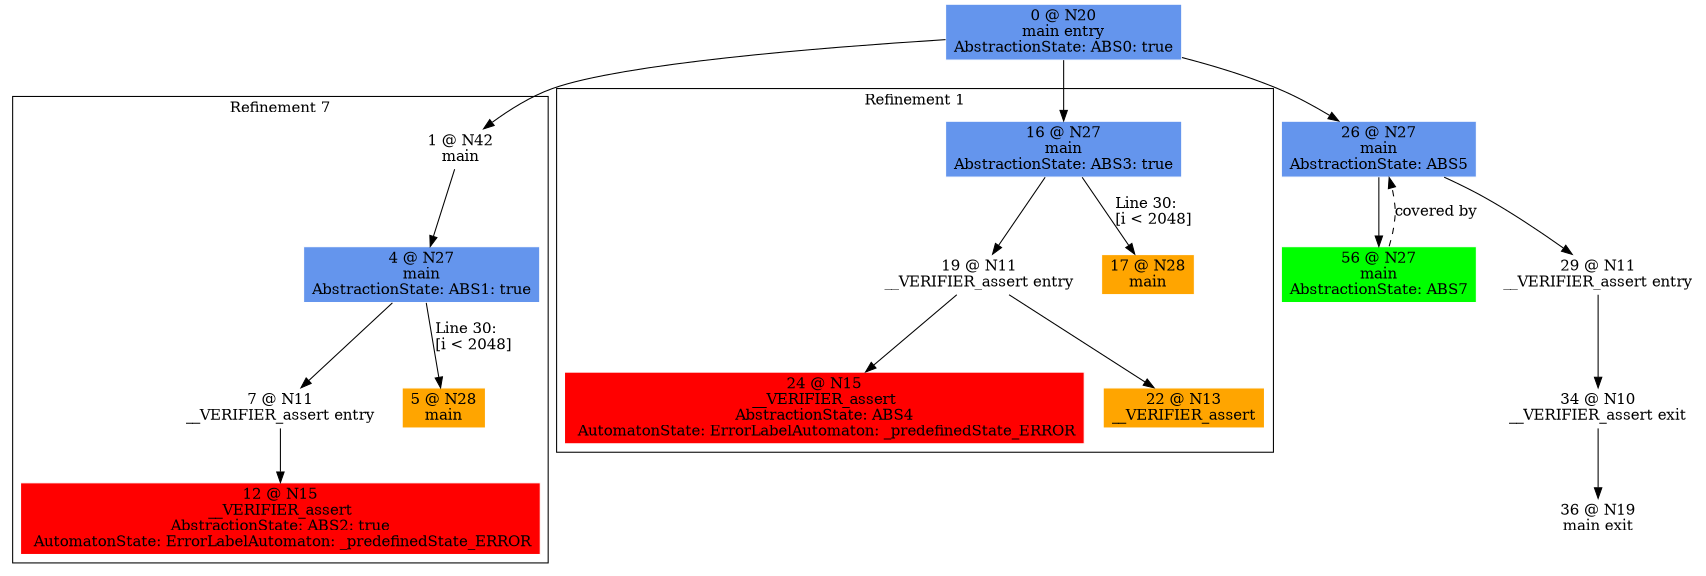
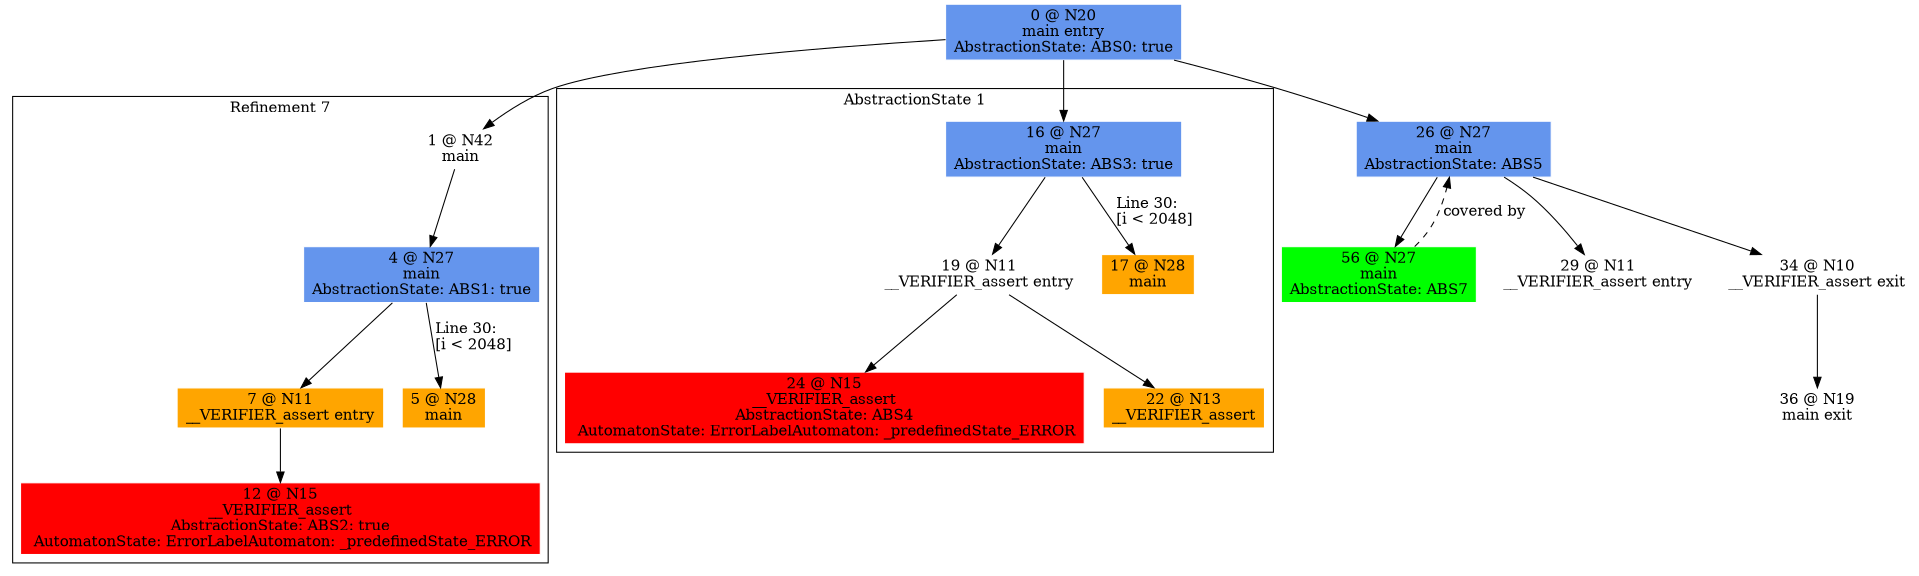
(915, 101) -> (915, 101)
(1598, 336) -> (1642, 214)
(280, 408) -> (280, 408)
